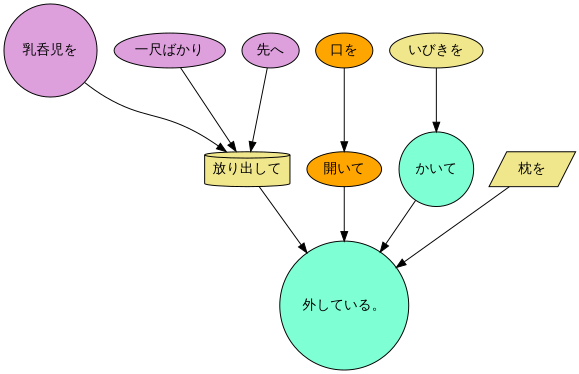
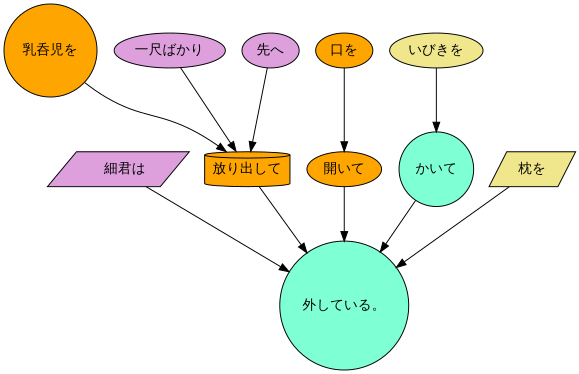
(51, 50) -> (51, 50)
none -> (118, 169)
(247, 169) -> (247, 169)
